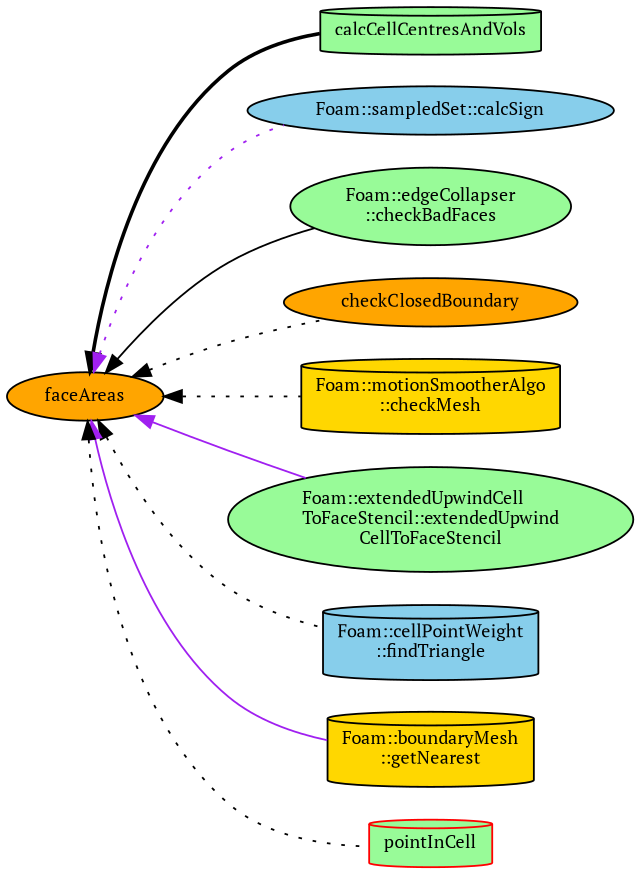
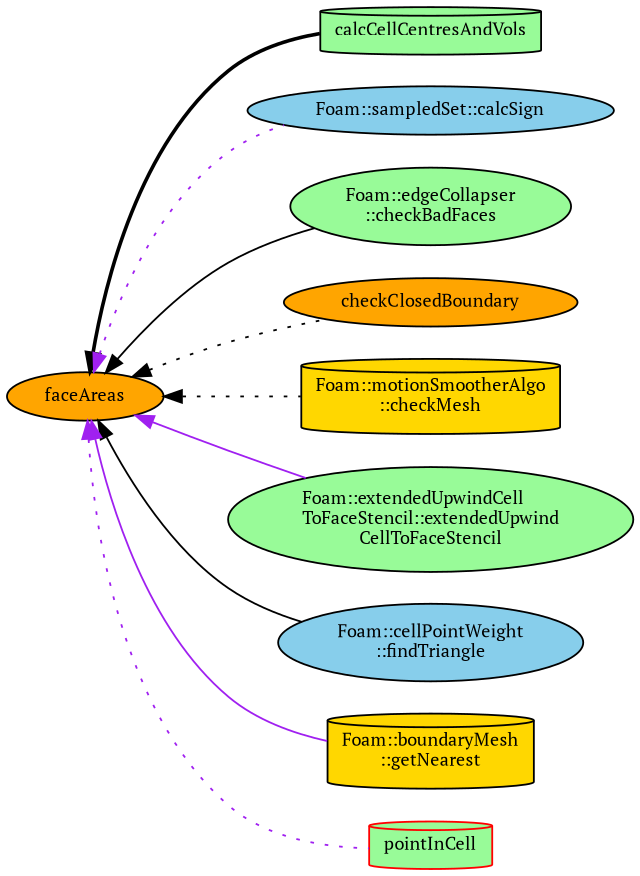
(193, 558) -> (185, 551)
(431, 643) -> (431, 643)
(155, 704) -> (154, 705)
